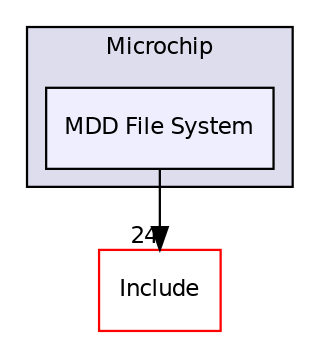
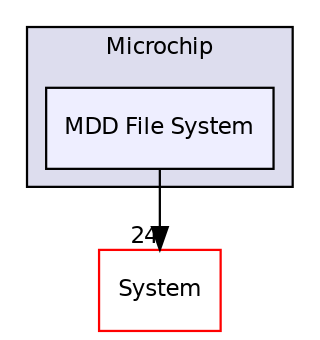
(160, 290) -> (160, 290)
